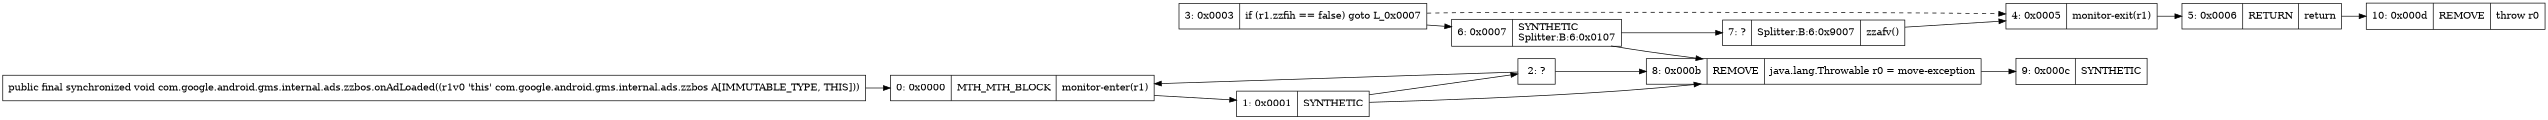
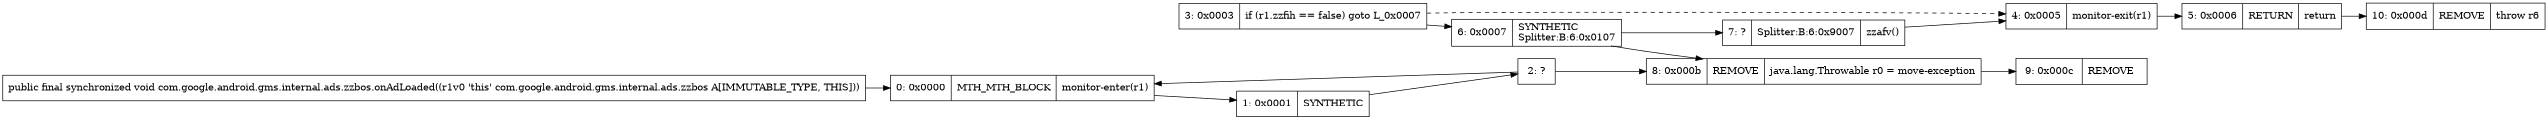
(2518, 16) -> (2518, 16)
(2111, 71) -> (2111, 71)
(1532, 96) -> none
